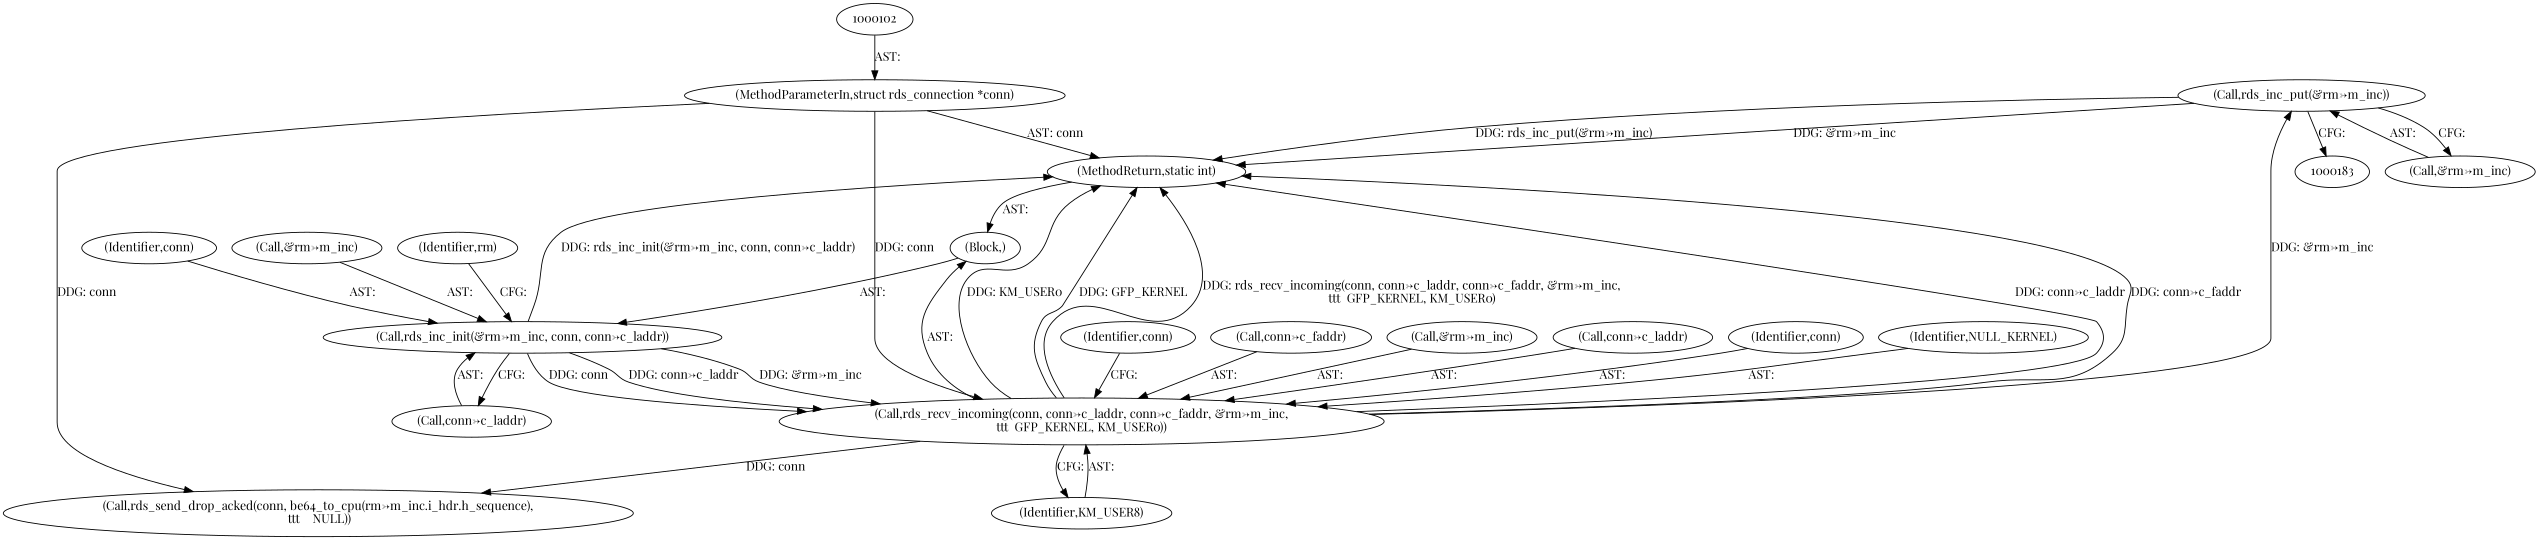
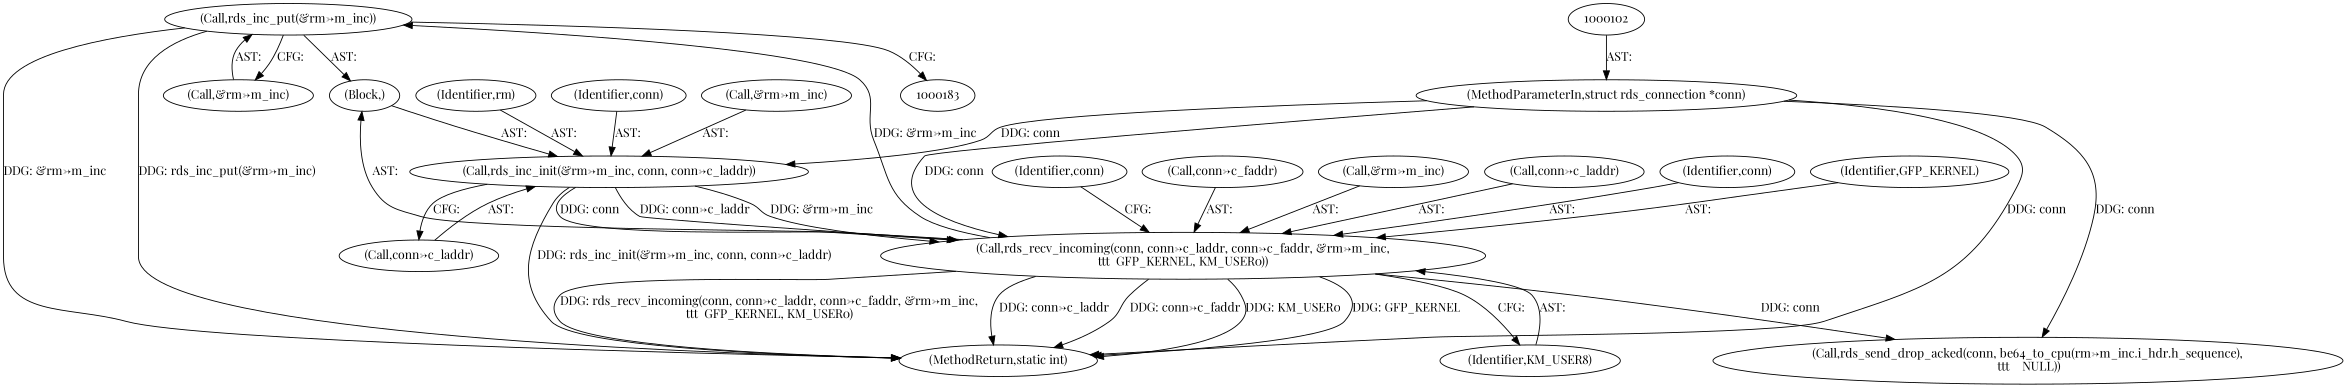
none -> (1108, 115)
(1055, 134) -> (2037, 210)
(1025, 193) -> (324, 55)
(515, 293) -> (566, 134)
(1983, 337) -> (1910, 172)
